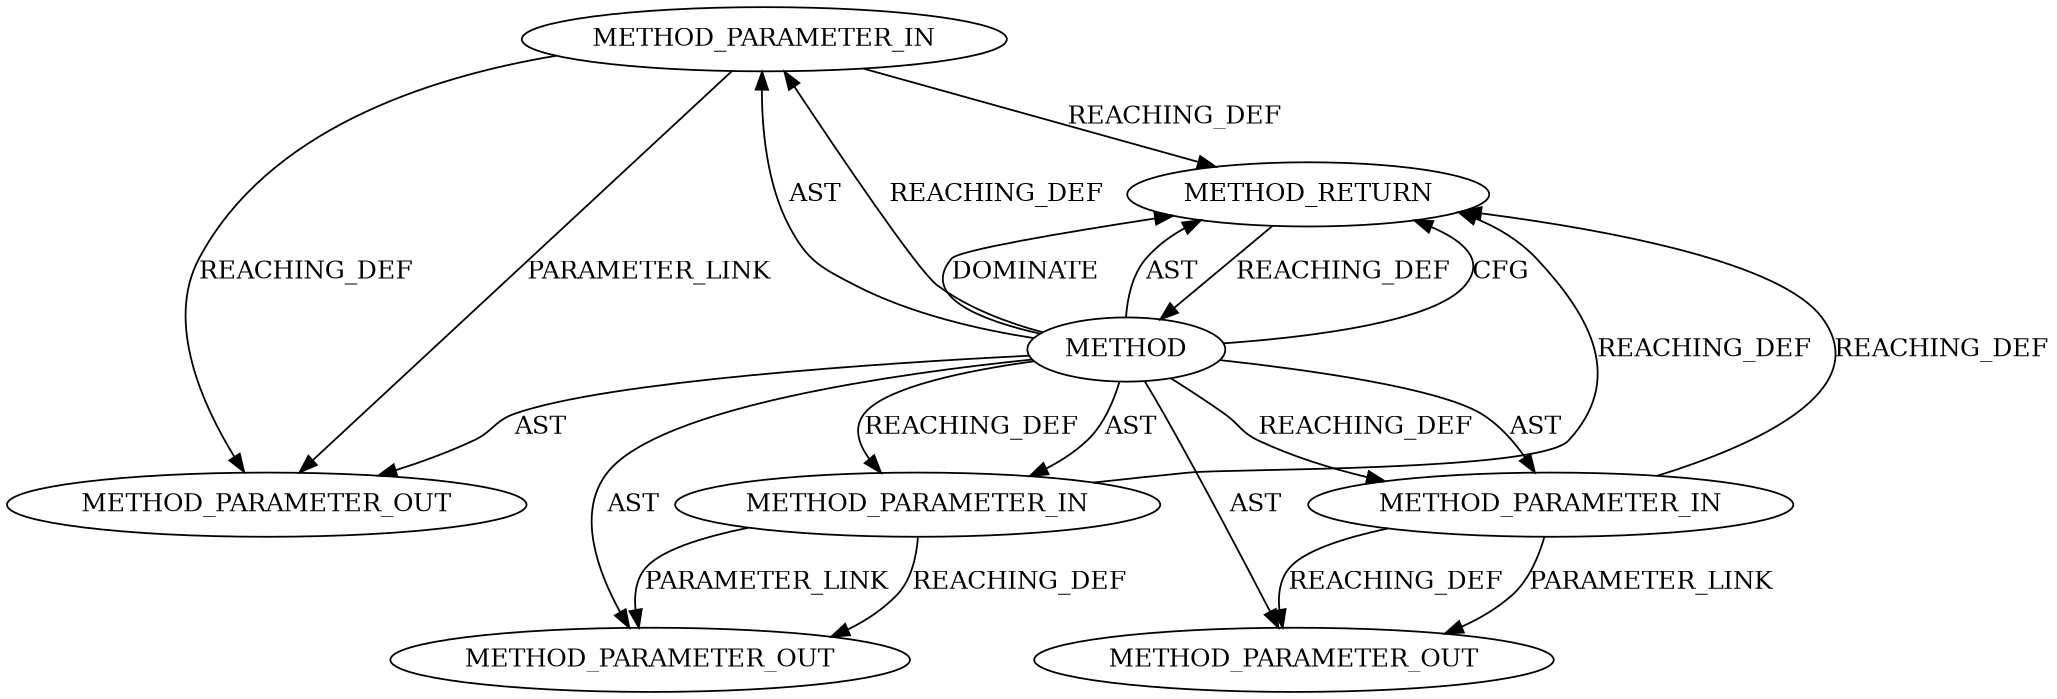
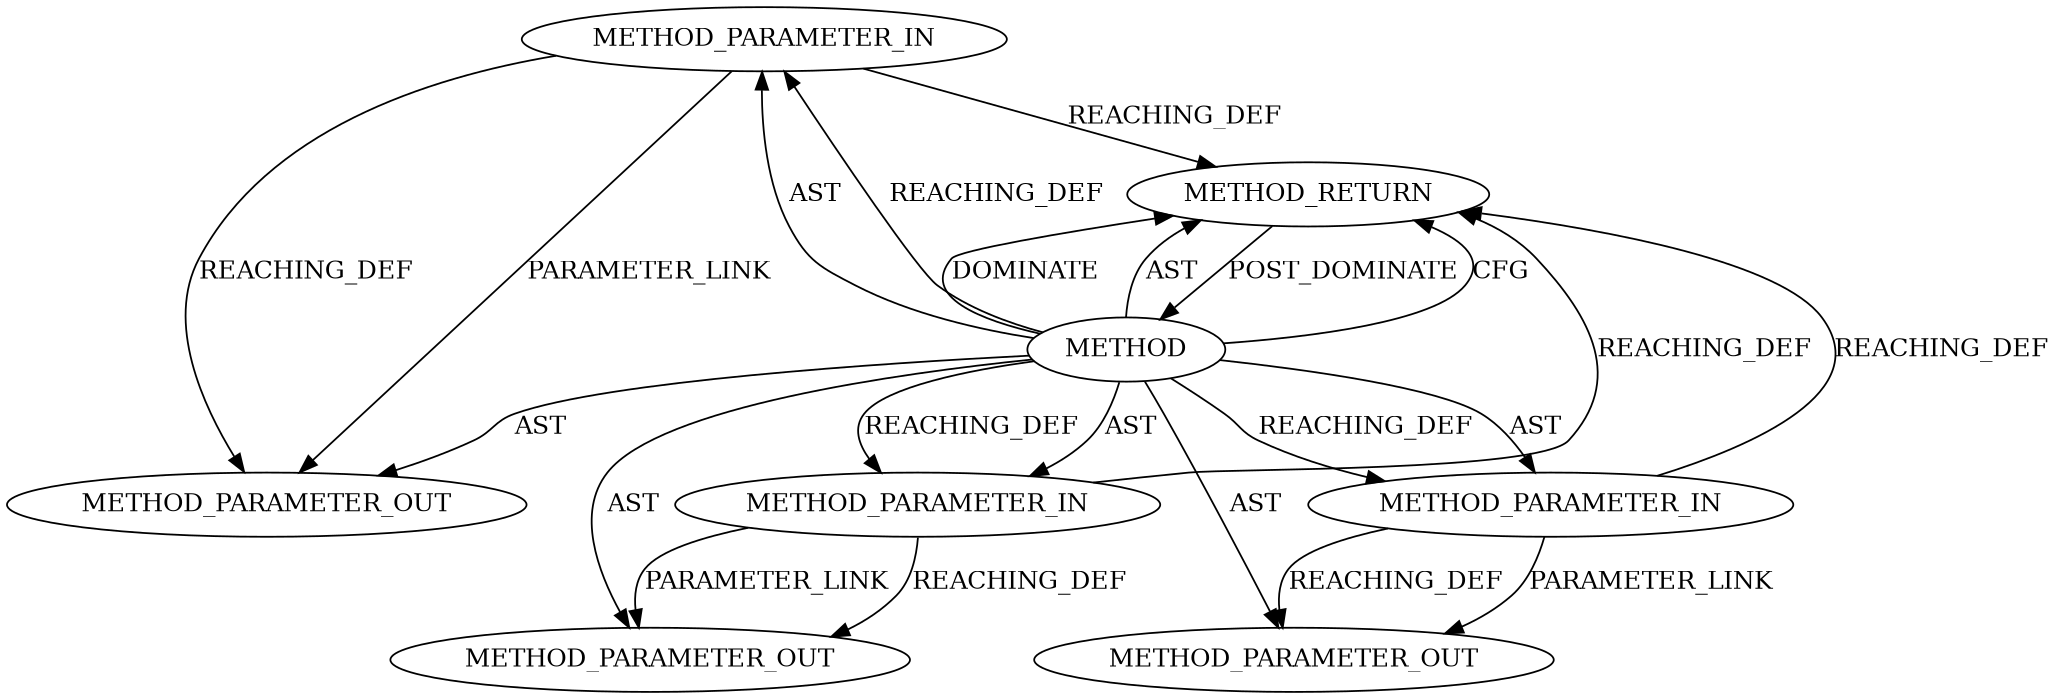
(1344, 272) -> (1344, 272)
